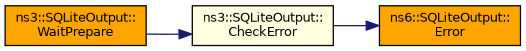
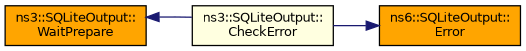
(162, 34) -> (176, 17)
